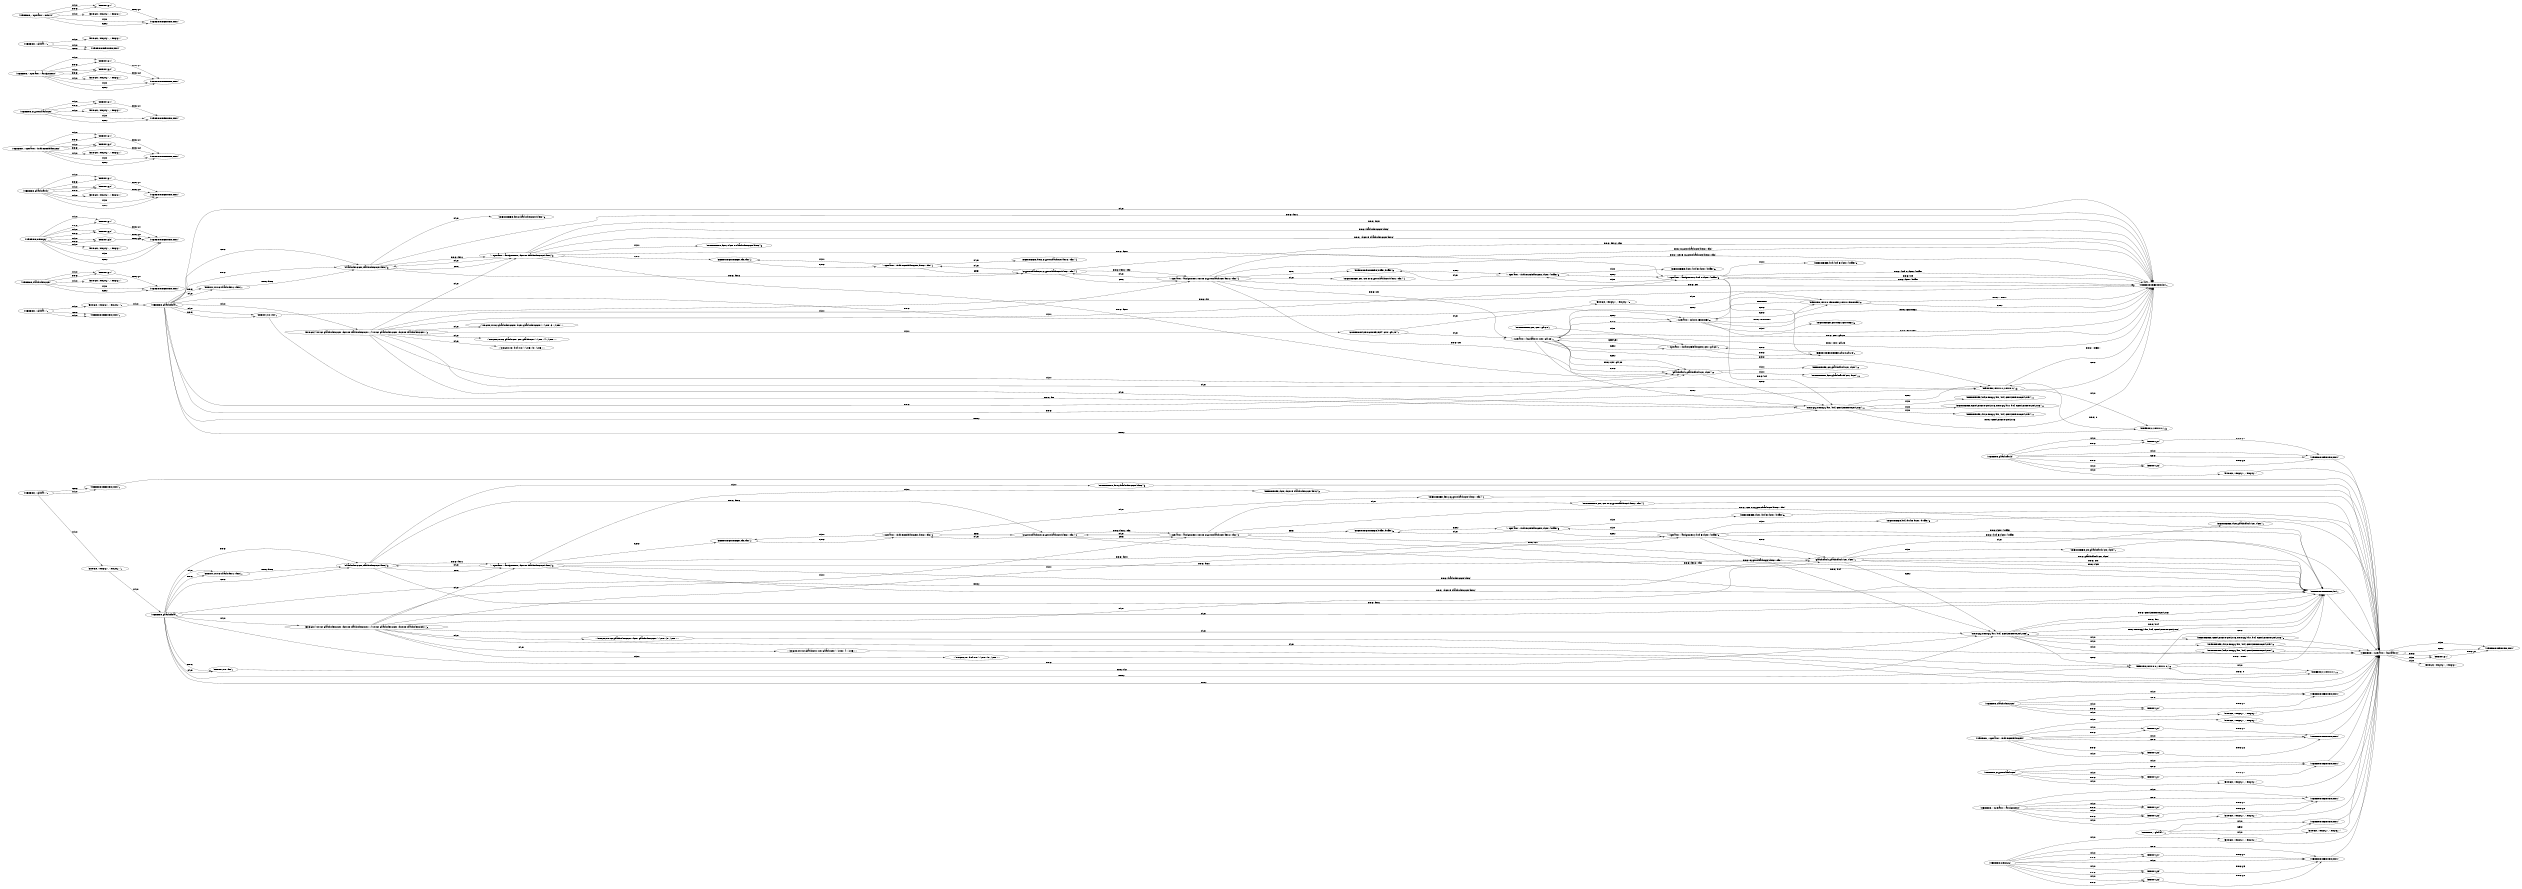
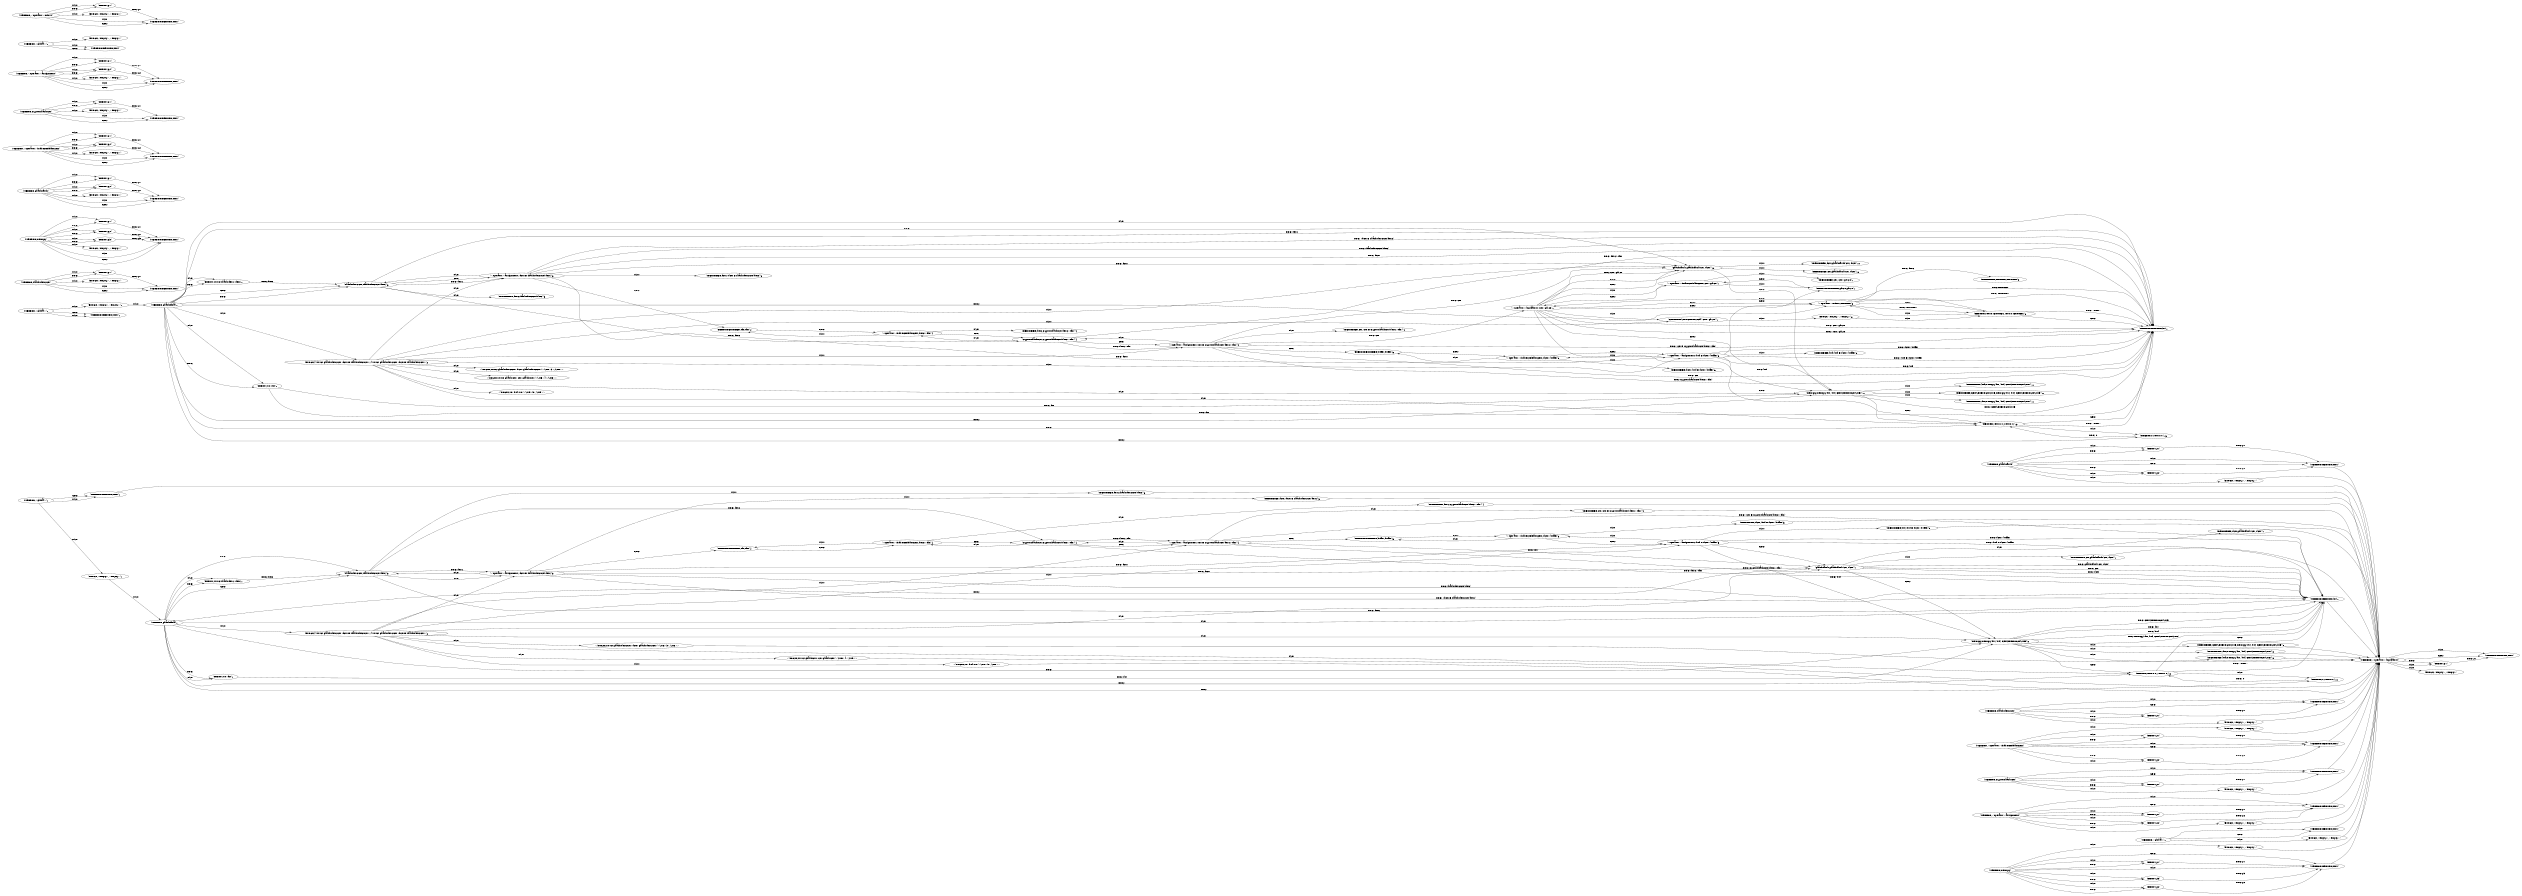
(1762, 302) -> (1908, 313)
(1762, 328) -> (1908, 268)
(1616, 333) -> (1760, 275)
(1454, 336) -> (1601, 317)
(1613, 340) -> (1613, 297)
(1613, 346) -> (1613, 290)
(1762, 353) -> (1762, 284)
